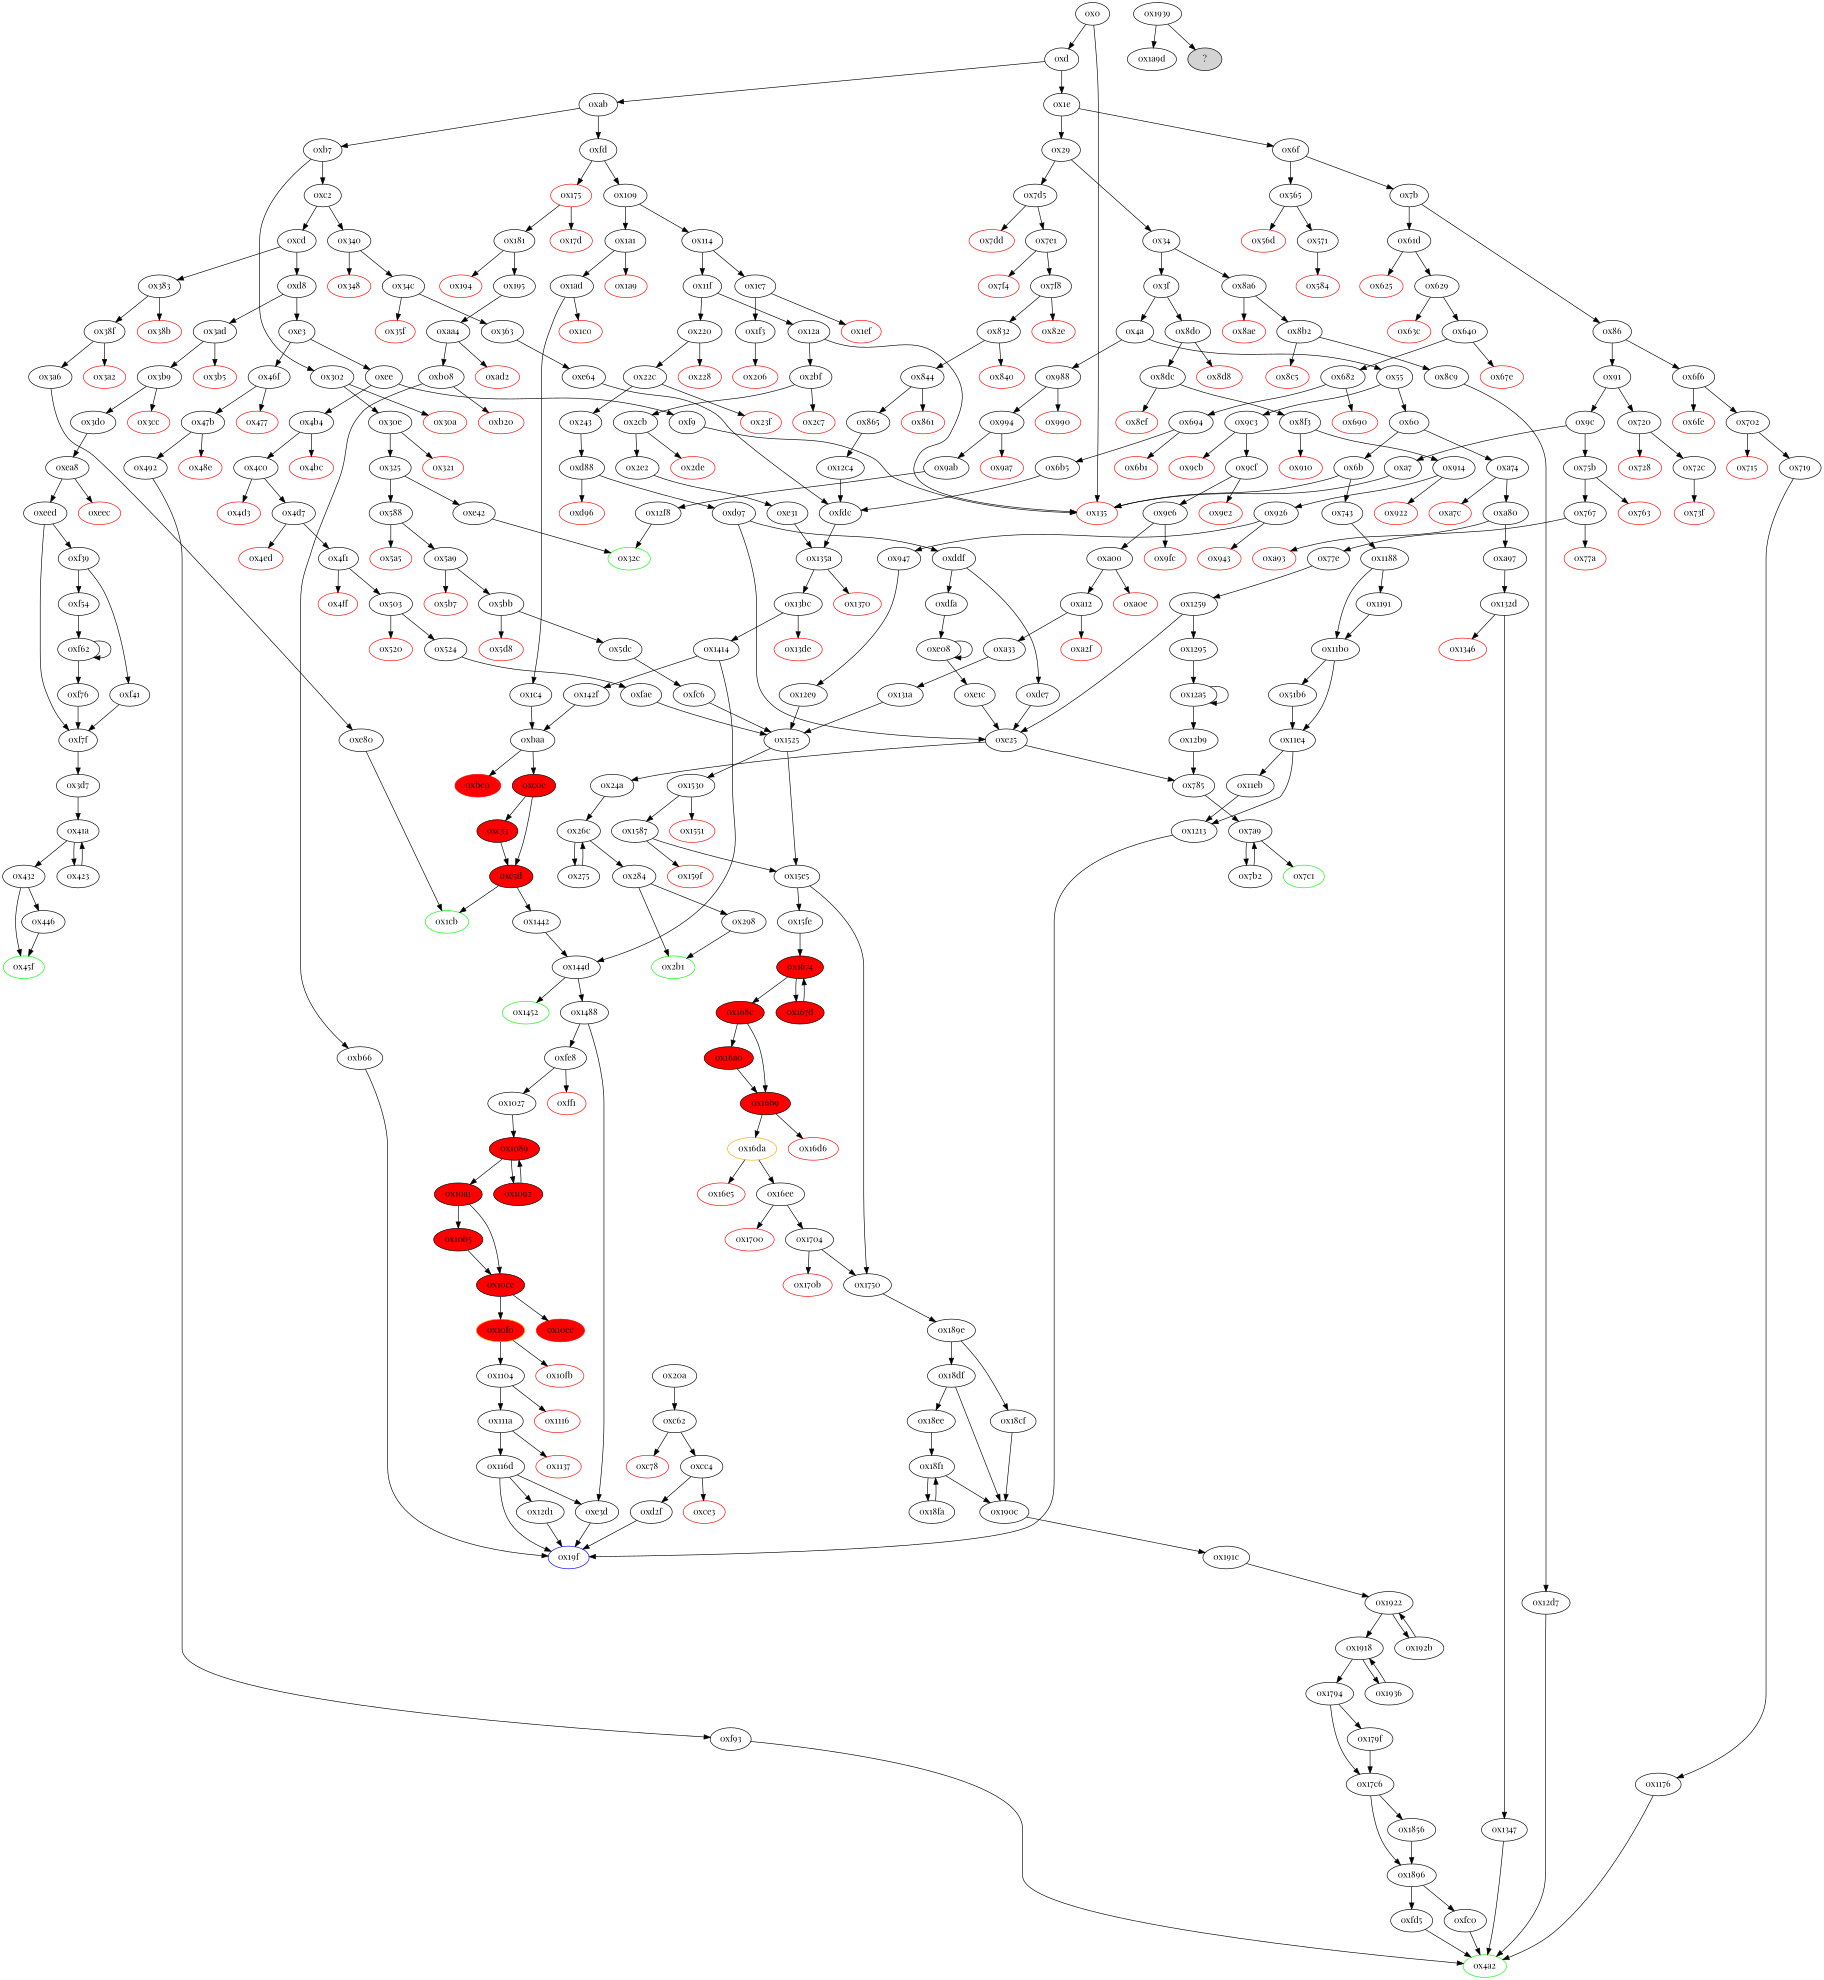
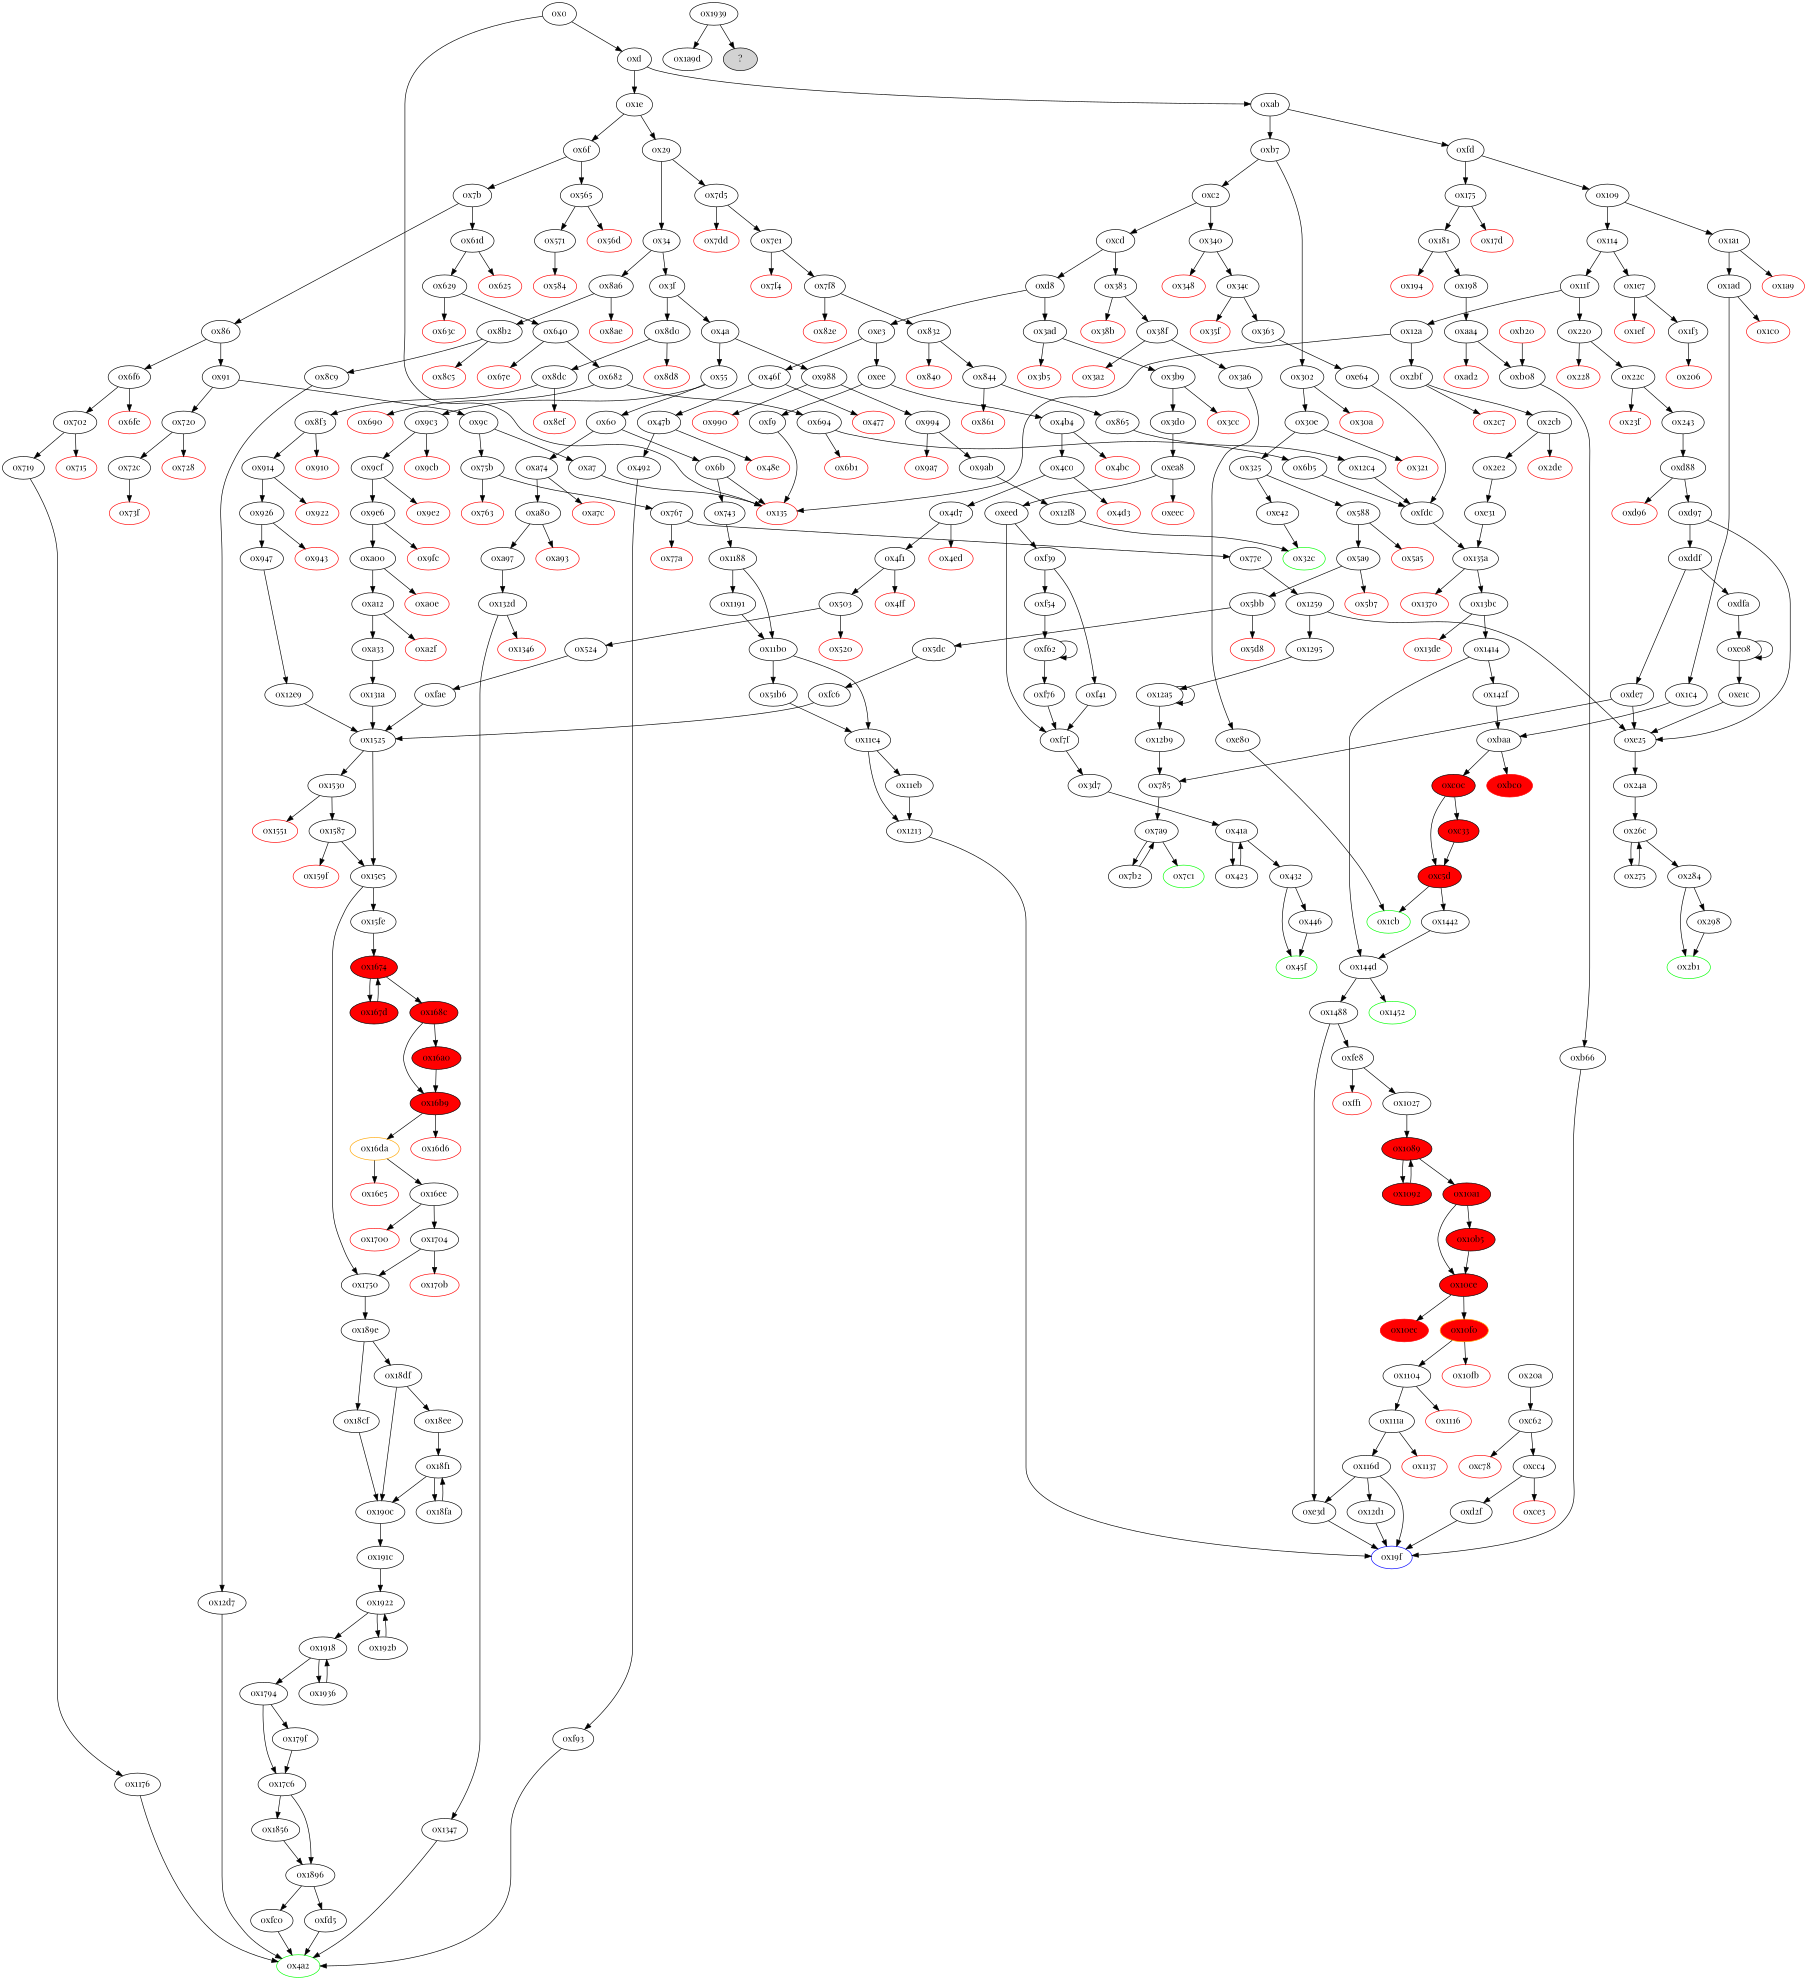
(571, 195) -> (1465, 195)
(514, 286) -> (1466, 286)
(474, 402) -> (1522, 351)
(1097, 762) -> (1399, 740)
